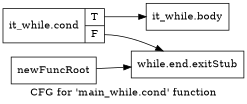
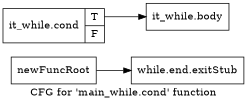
(131, 39) -> none
